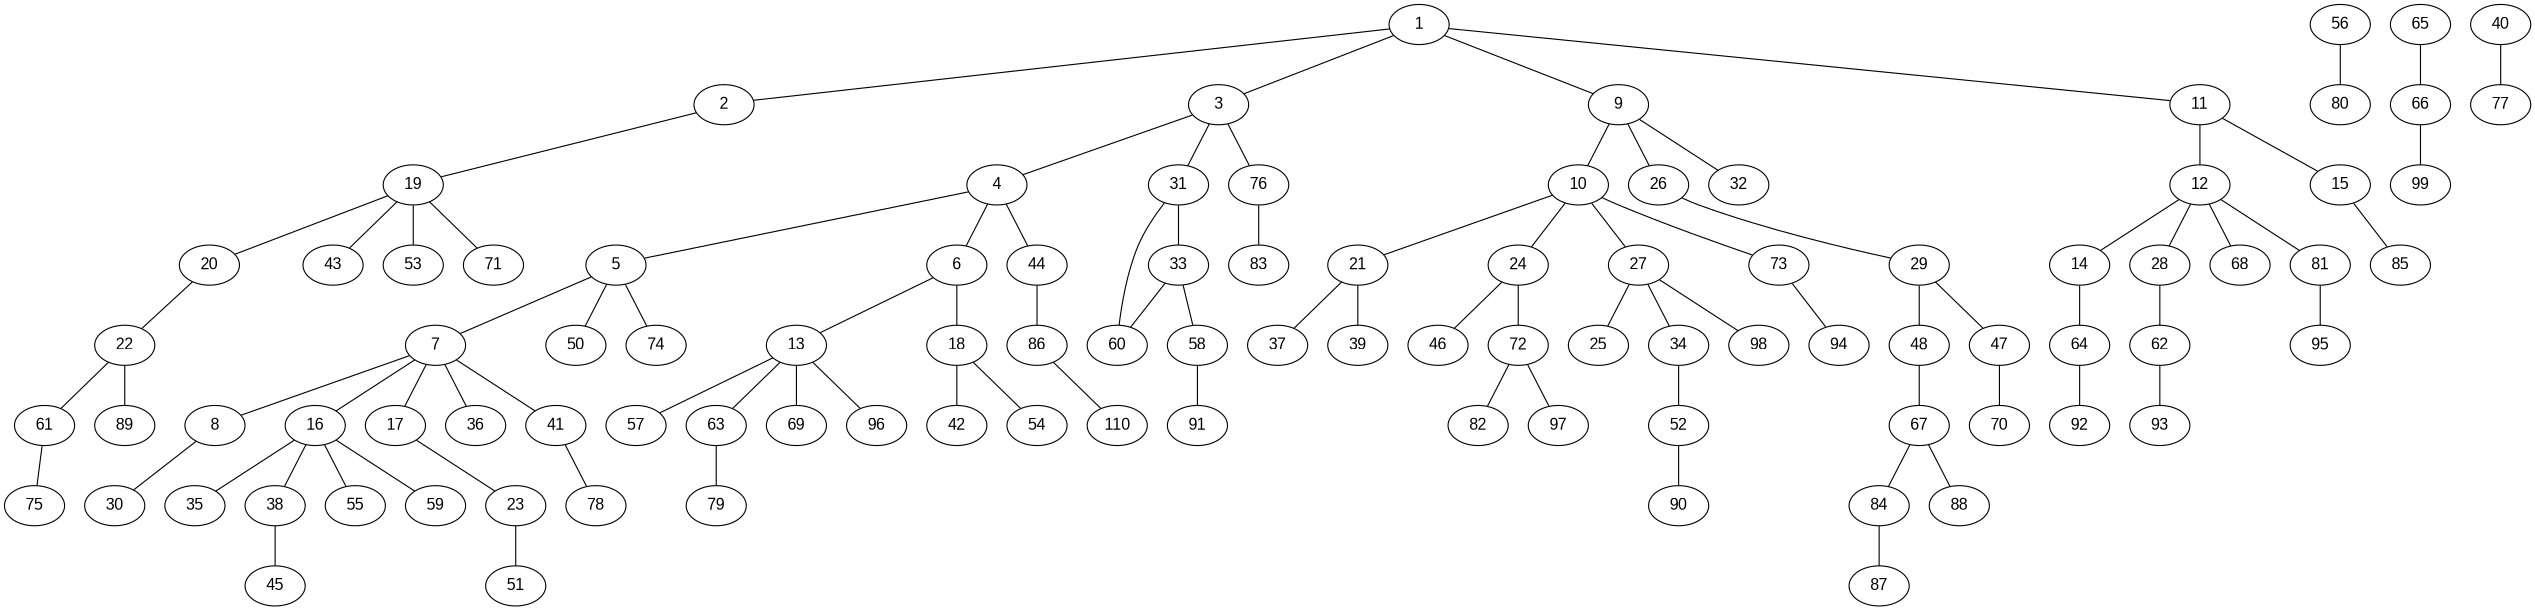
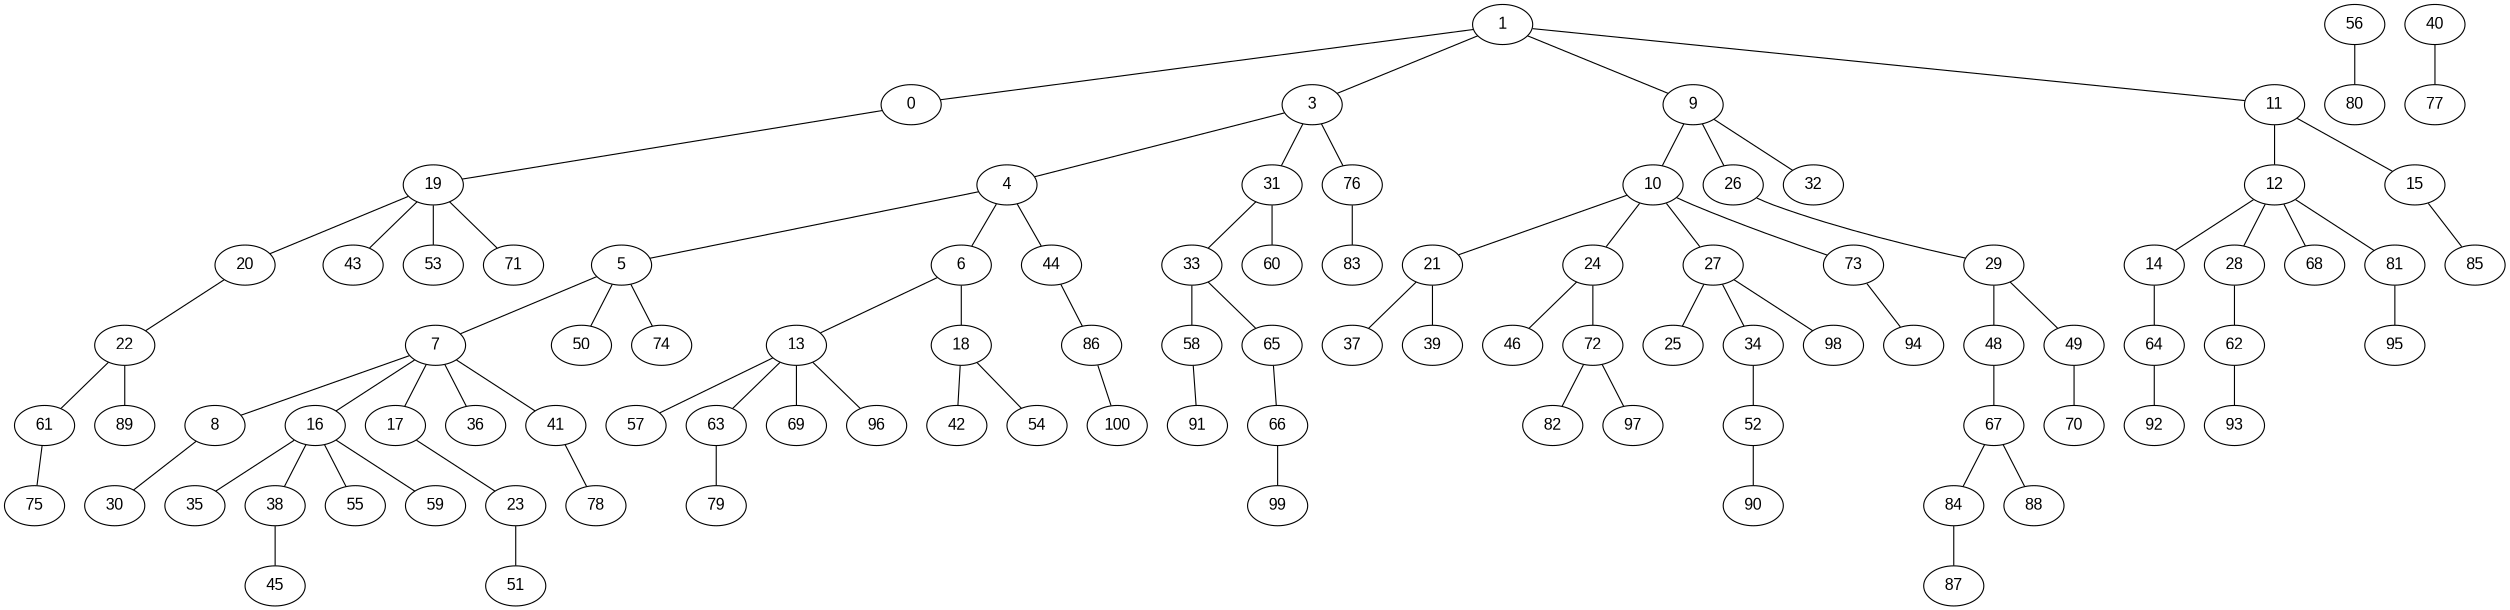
(724, 105) -> (911, 105)
(1148, 305) -> (1232, 305)
(1999, 345) -> (2074, 345)
(1117, 426) -> (1117, 426)
